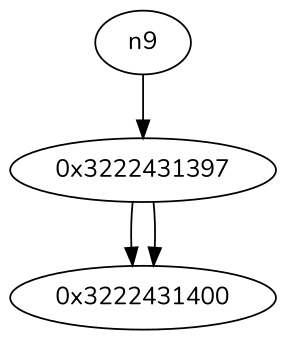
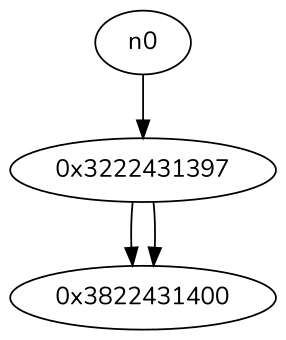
(143, 43) -> (143, 43)
(143, 298) -> (143, 298)
